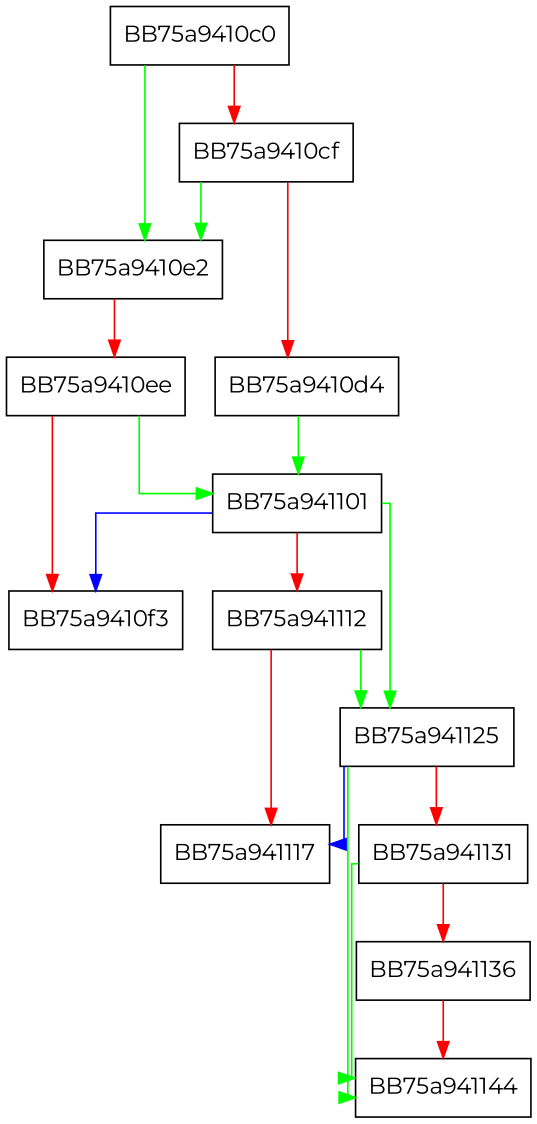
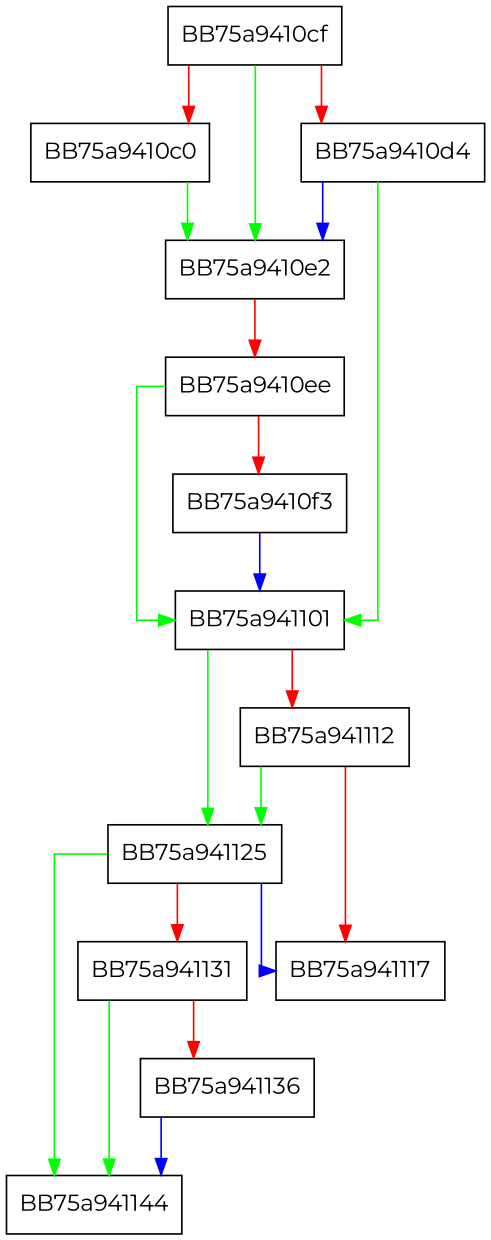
(234, 86) -> (189, 86)
none -> (323, 203)
(123, 513) -> (260, 553)
(443, 1021) -> (161, 1138)
